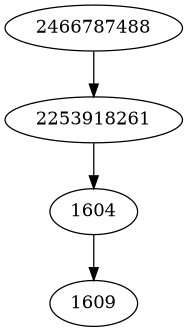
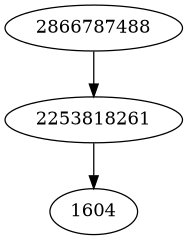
(94, 28) -> (94, 28)
(94, 120) -> (94, 120)
(94, 303) -> none
